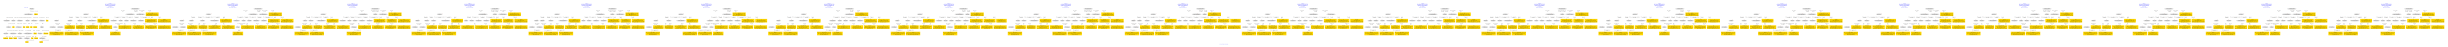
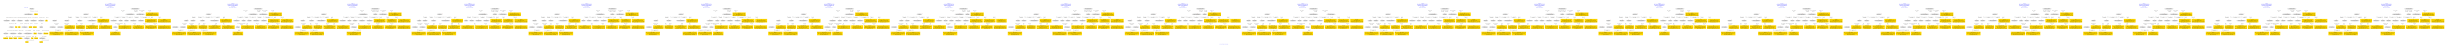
(31, 27) -> none
(20, 38) -> (20, 38)
